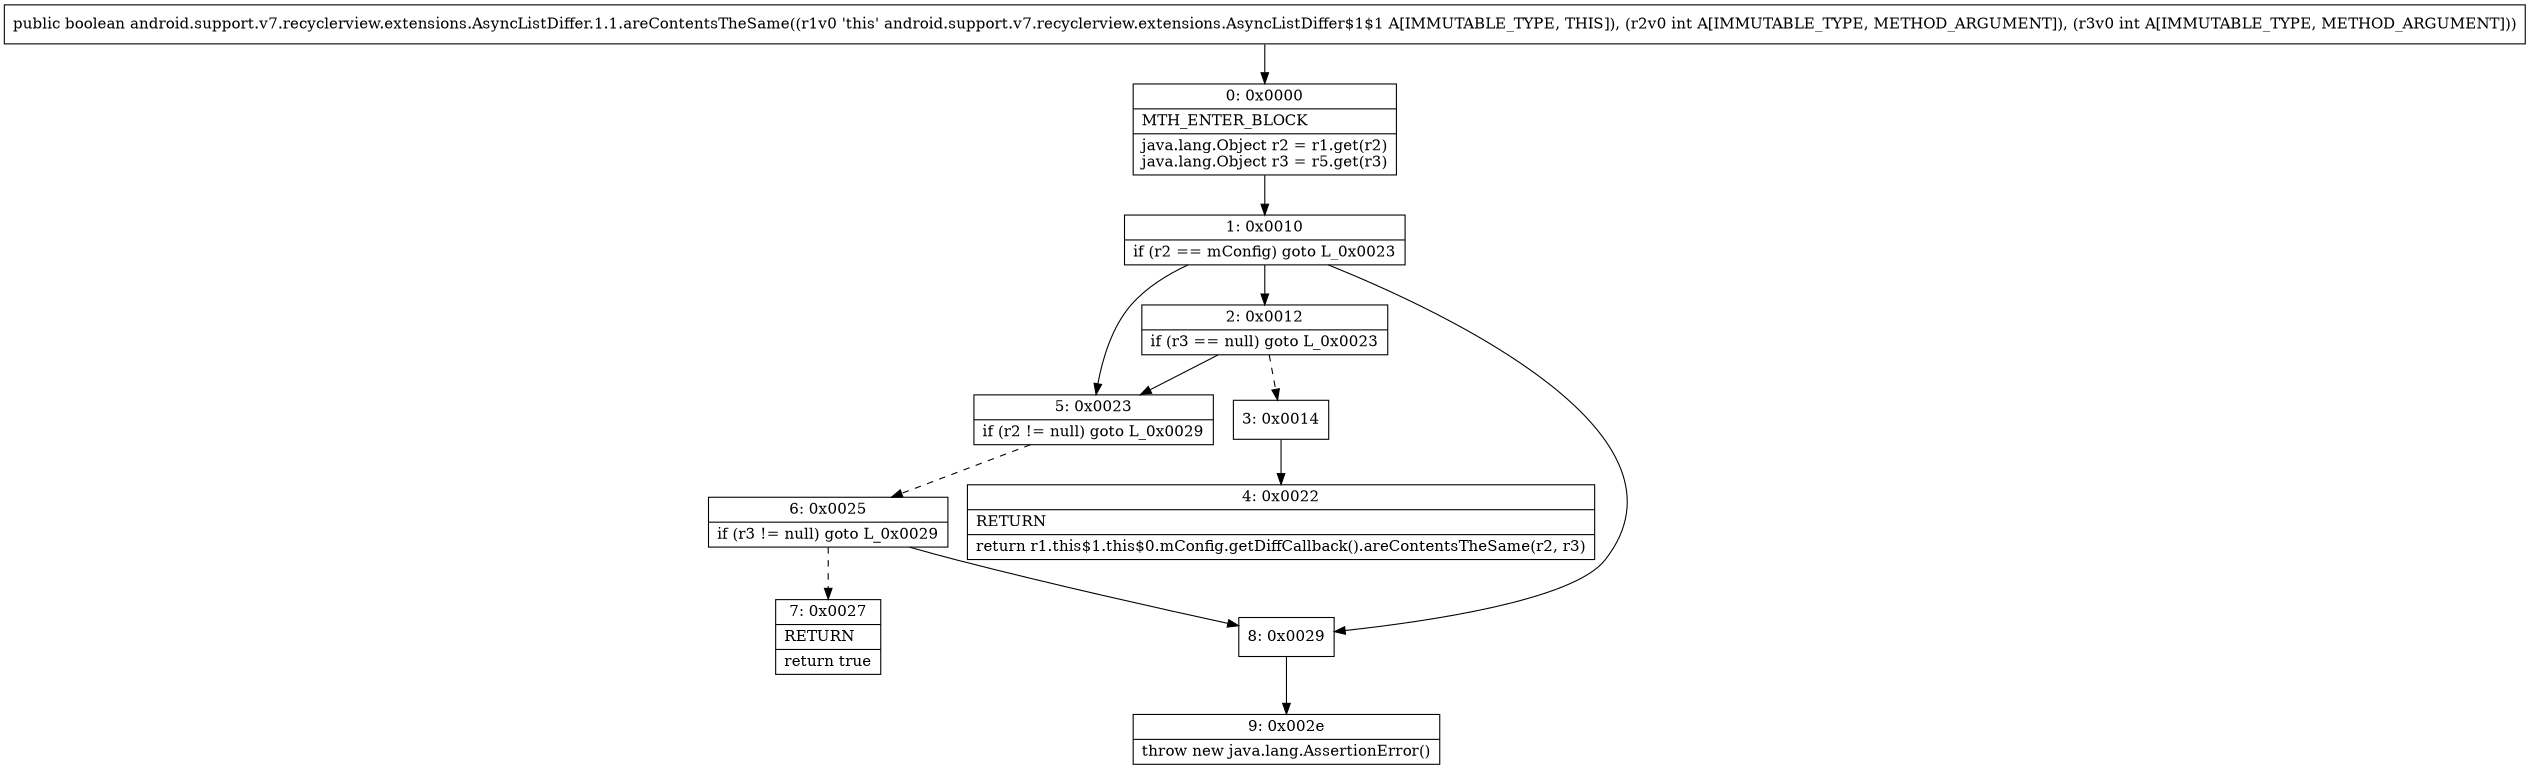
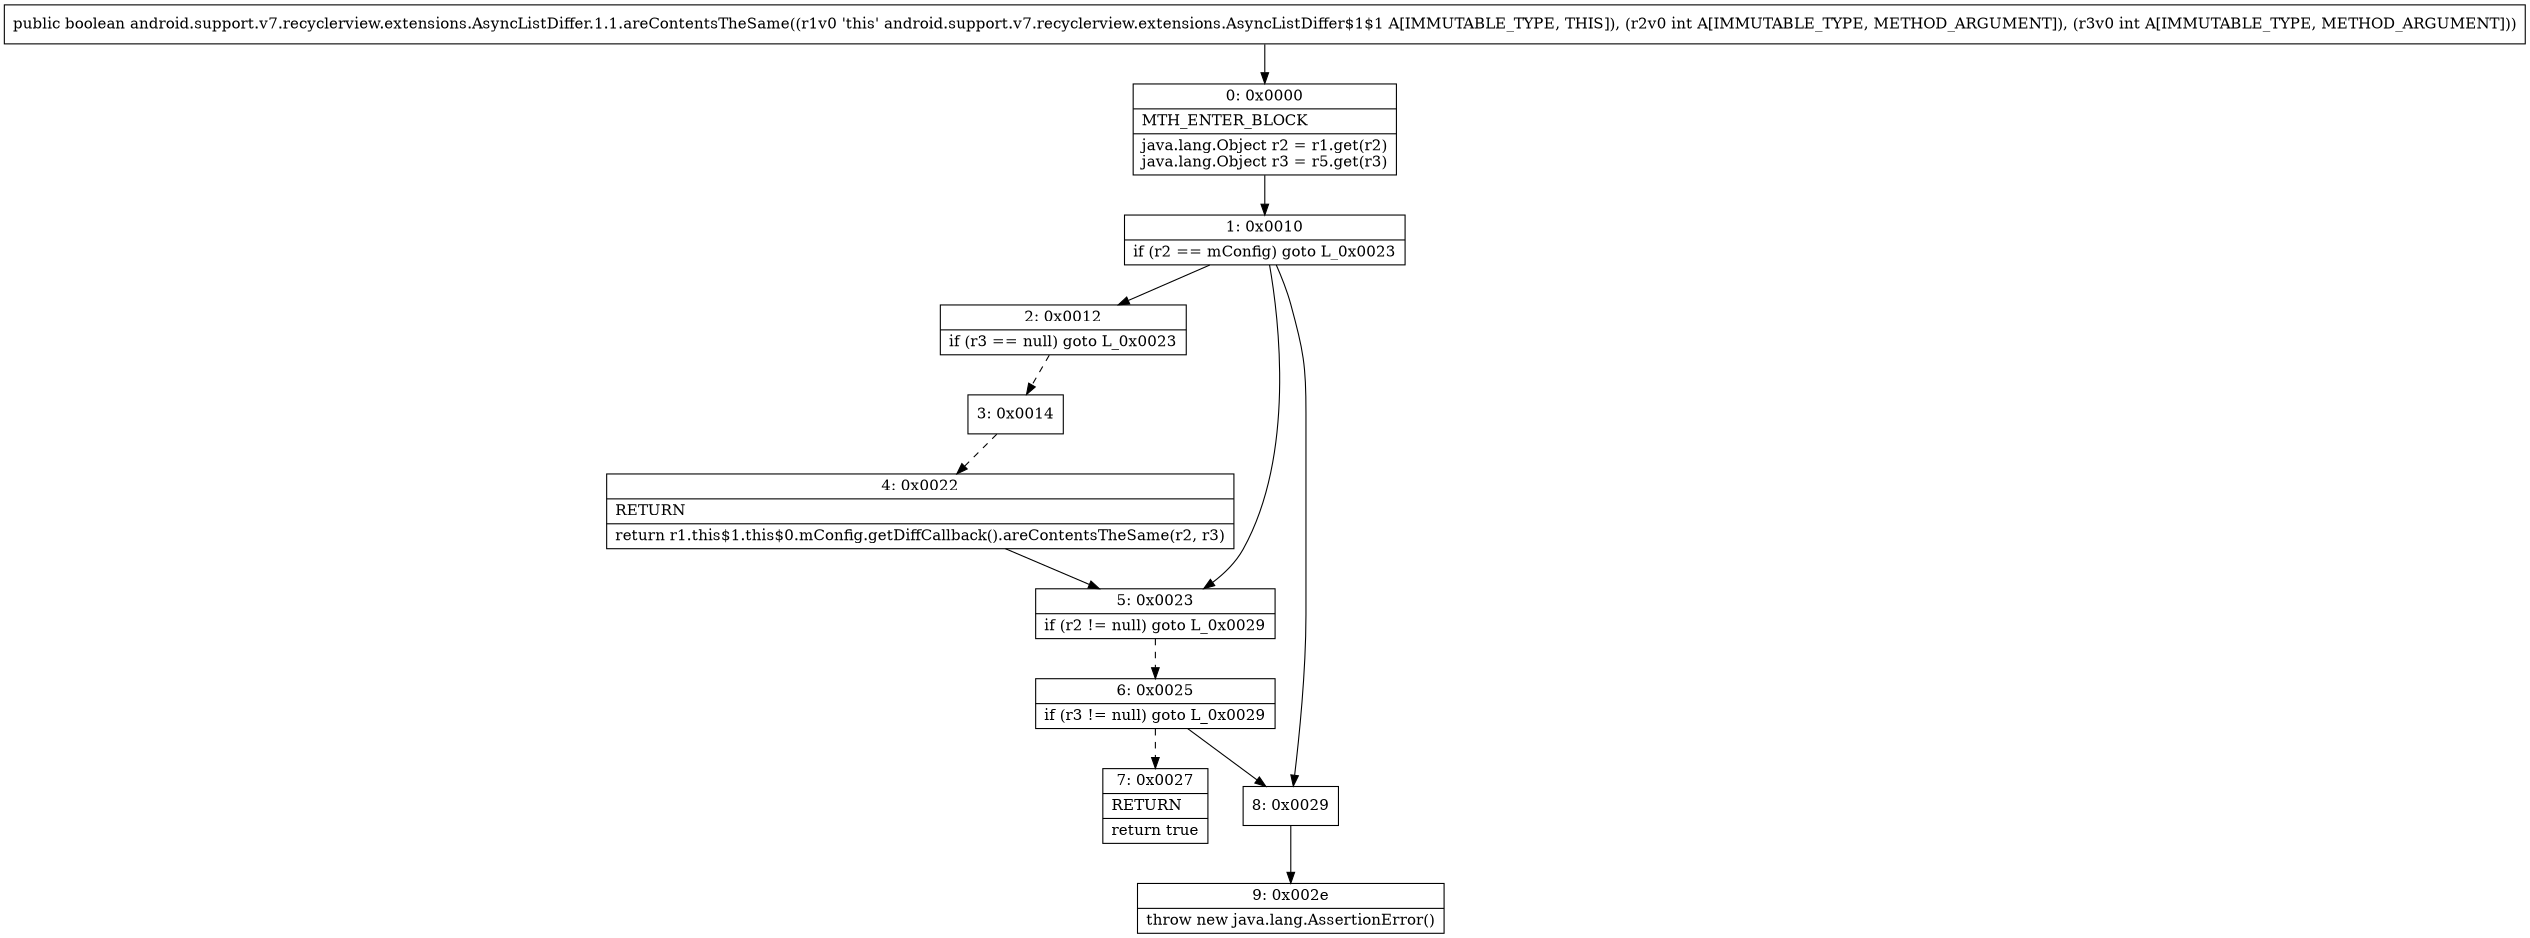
(1184, 372) -> (1047, 567)
(1281, 457) -> (981, 450)
